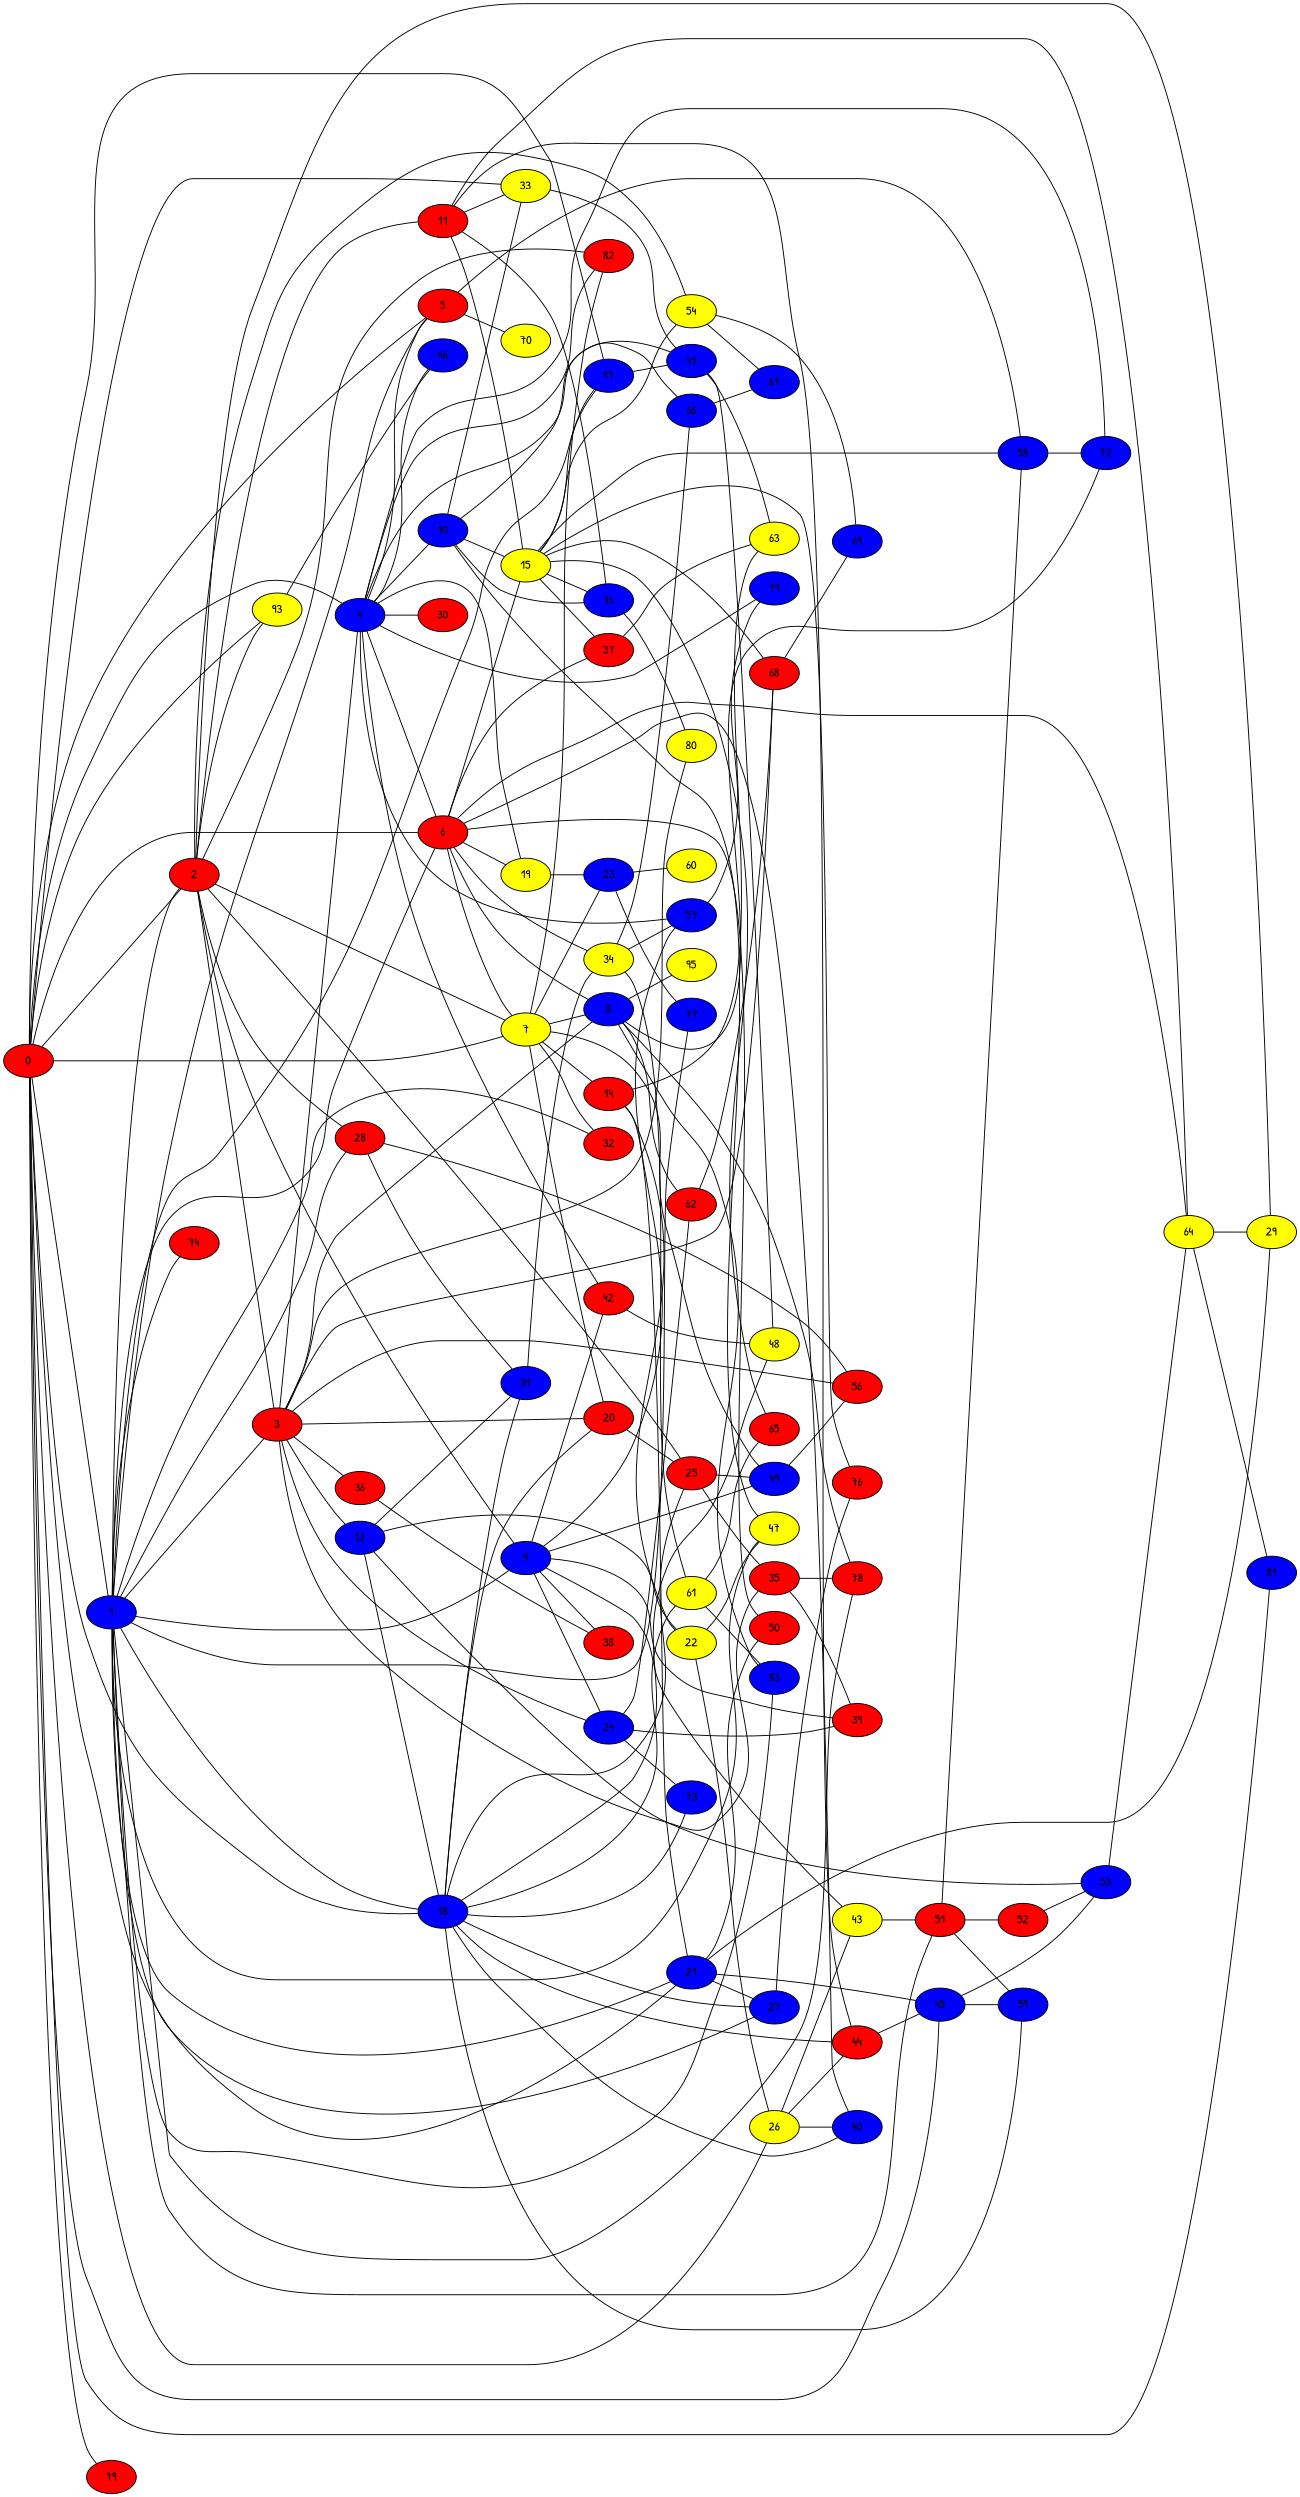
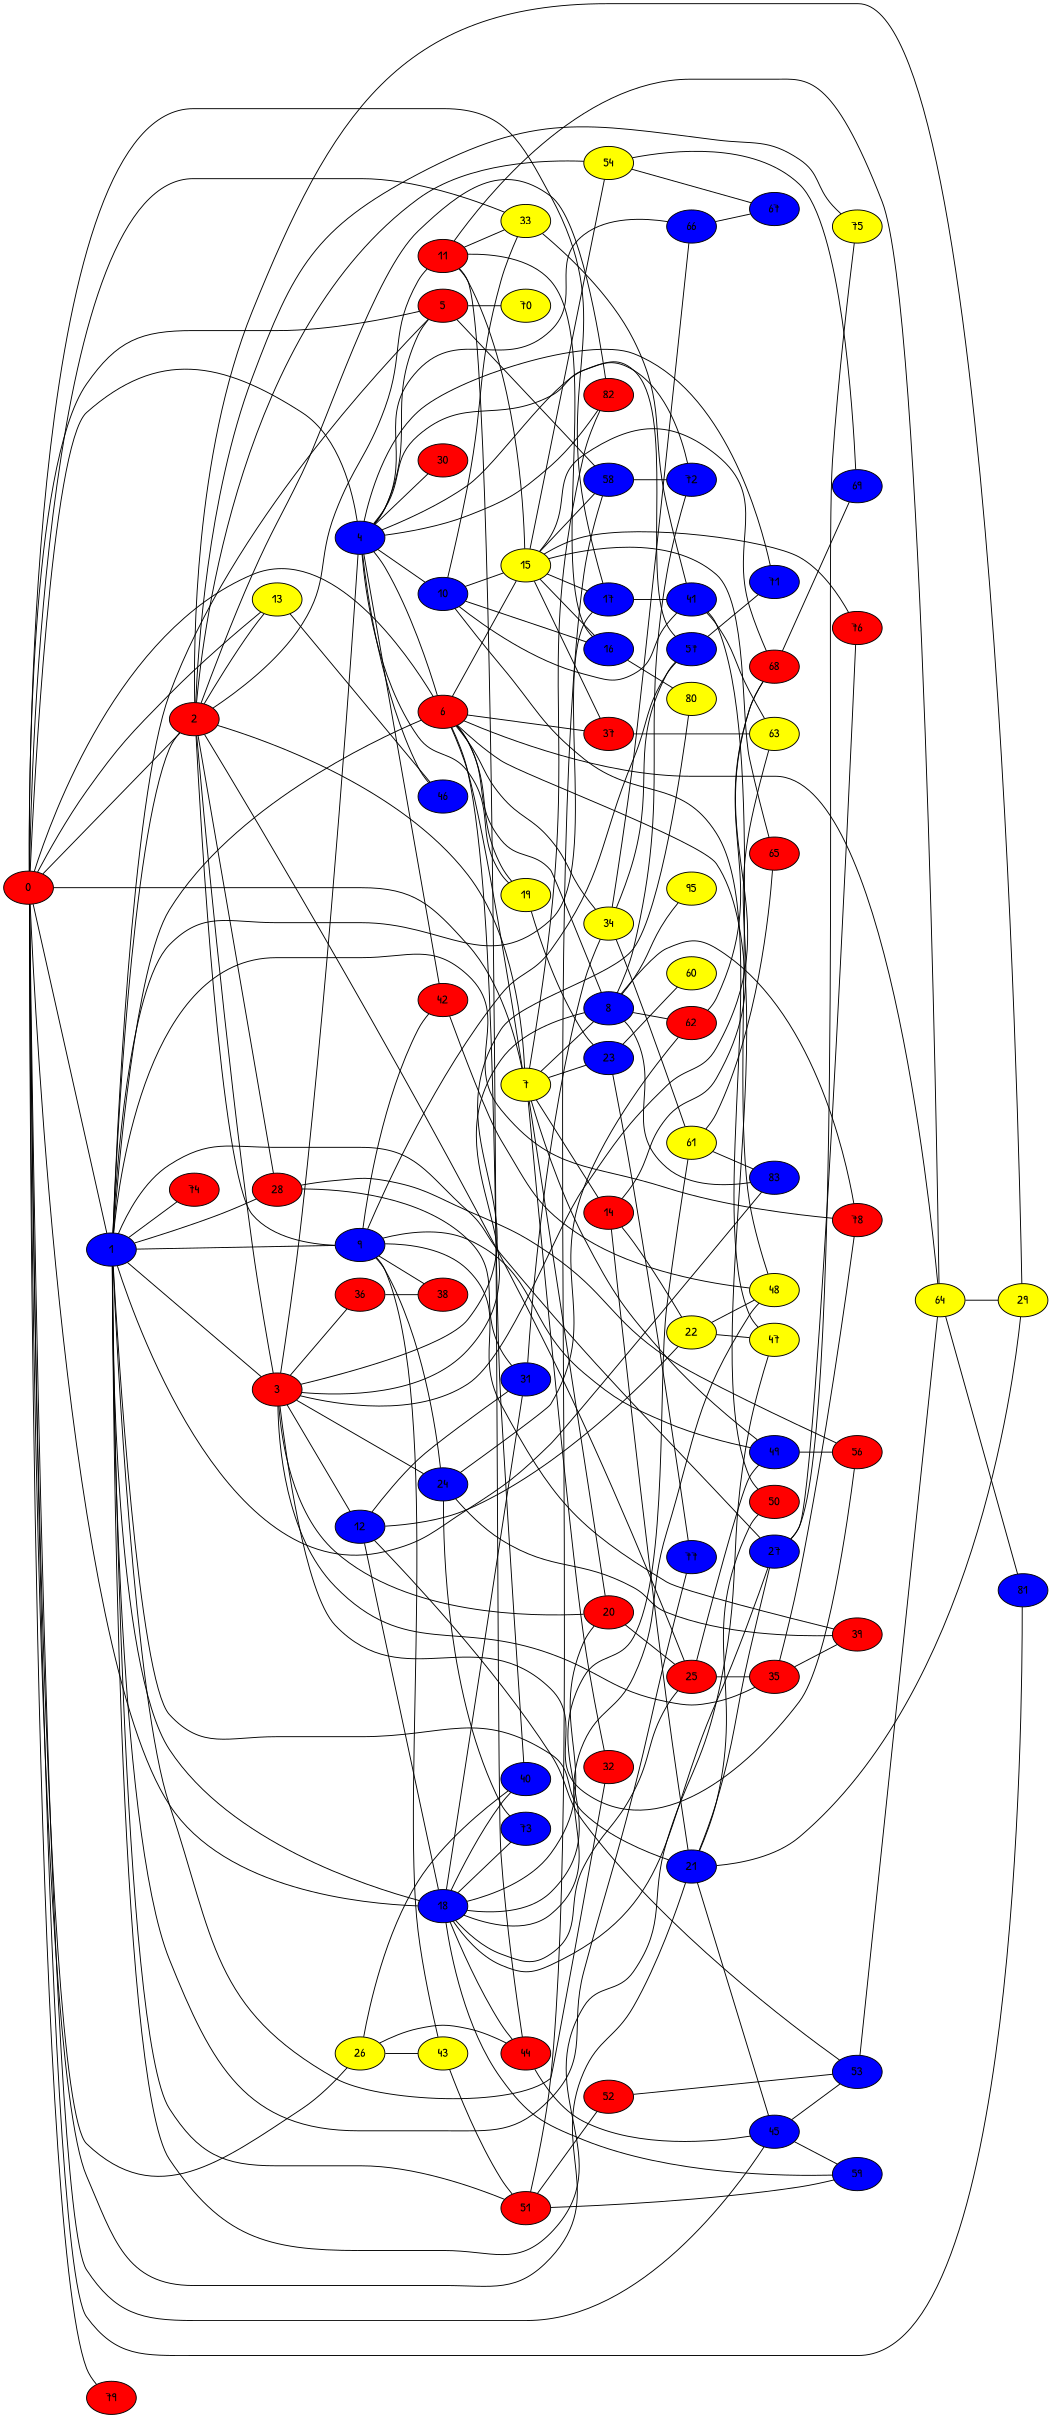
none -> (857, 227)
(277, 610) -> (277, 599)
(728, 1863) -> (727, 1315)
